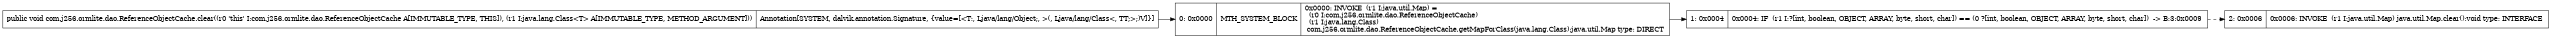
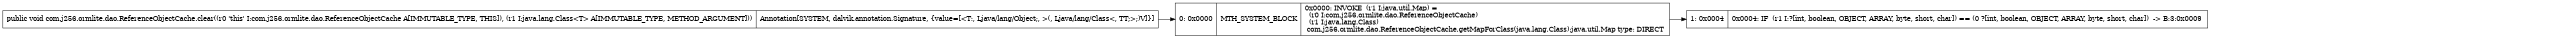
(2387, 19) -> none
